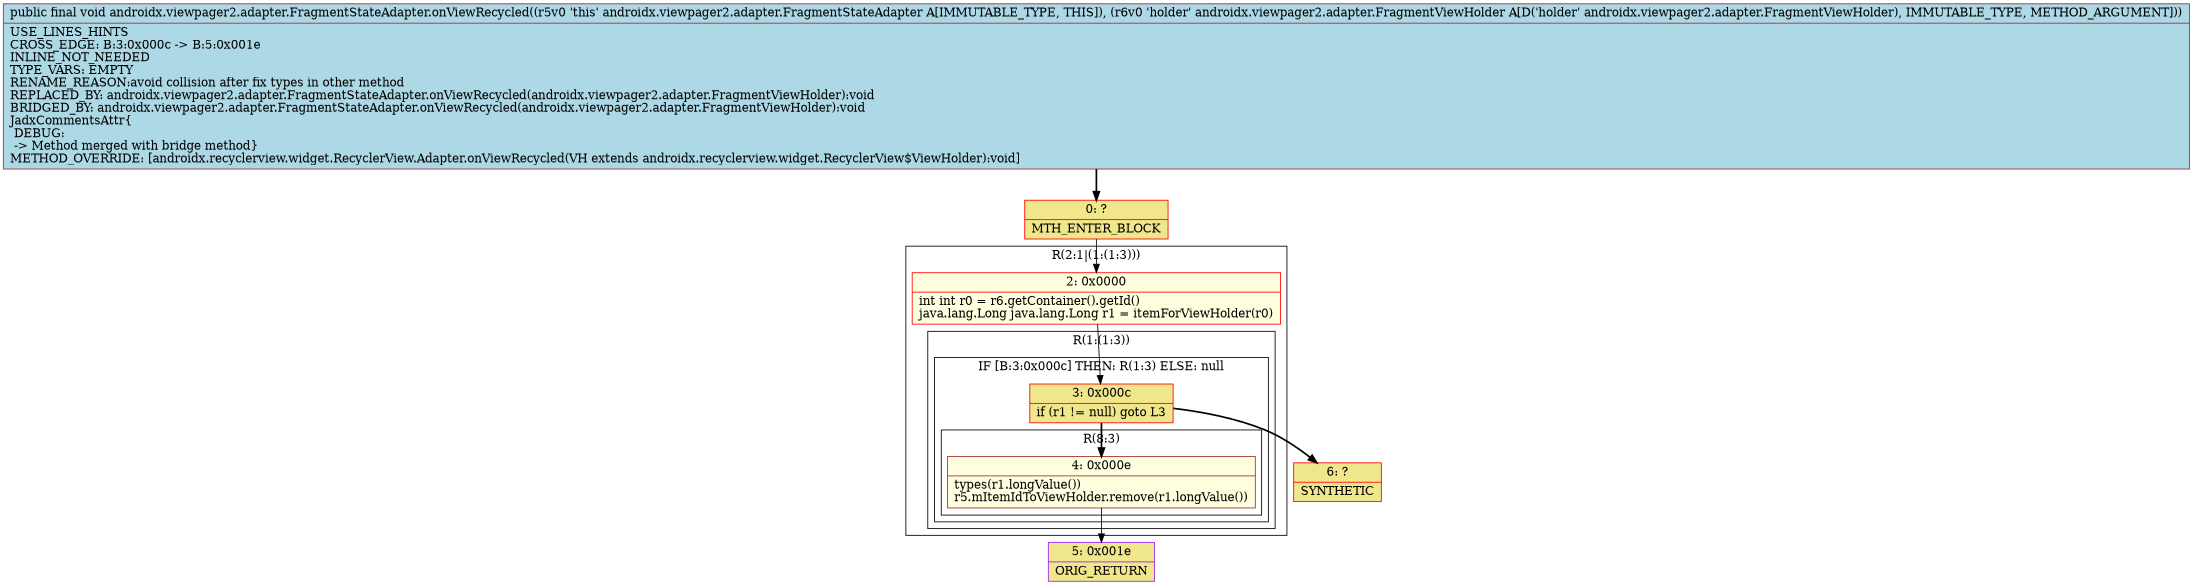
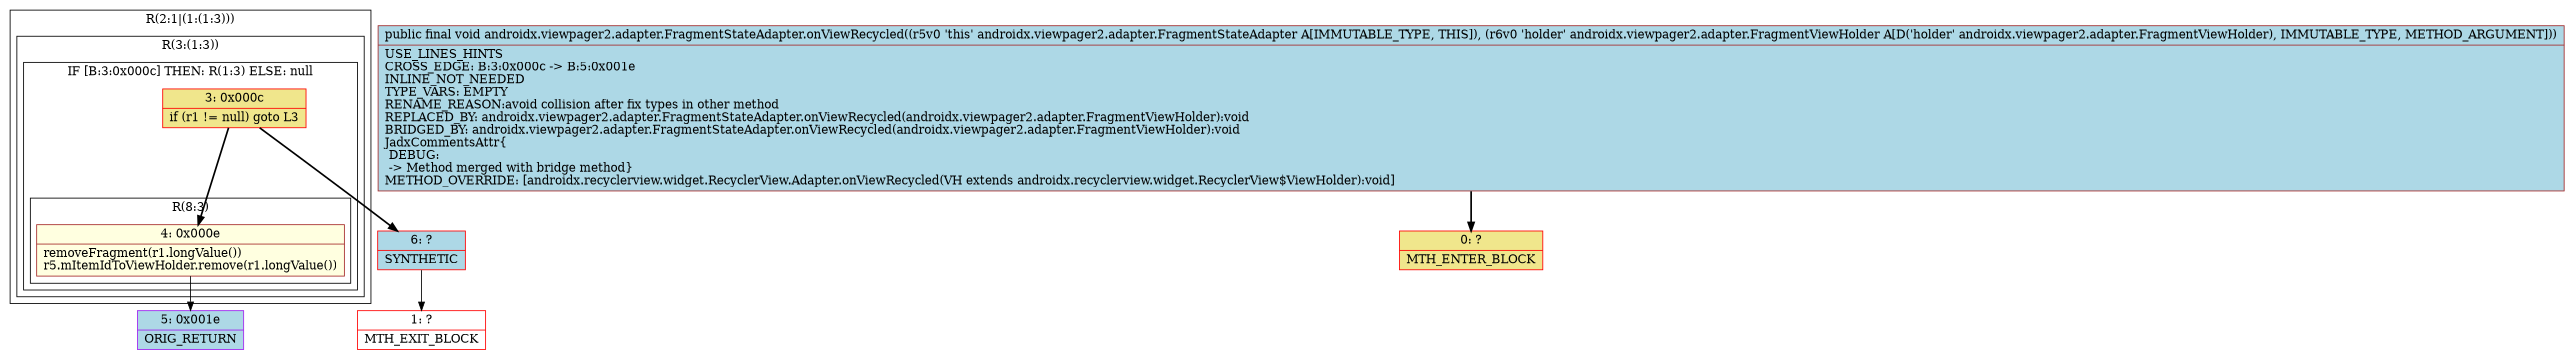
(1096, 298) -> none
none -> (422, 330)
(1101, 341) -> (191, 46)
(1338, 482) -> (422, 250)
(1018, 485) -> (142, 253)
(1101, 562) -> (191, 330)
